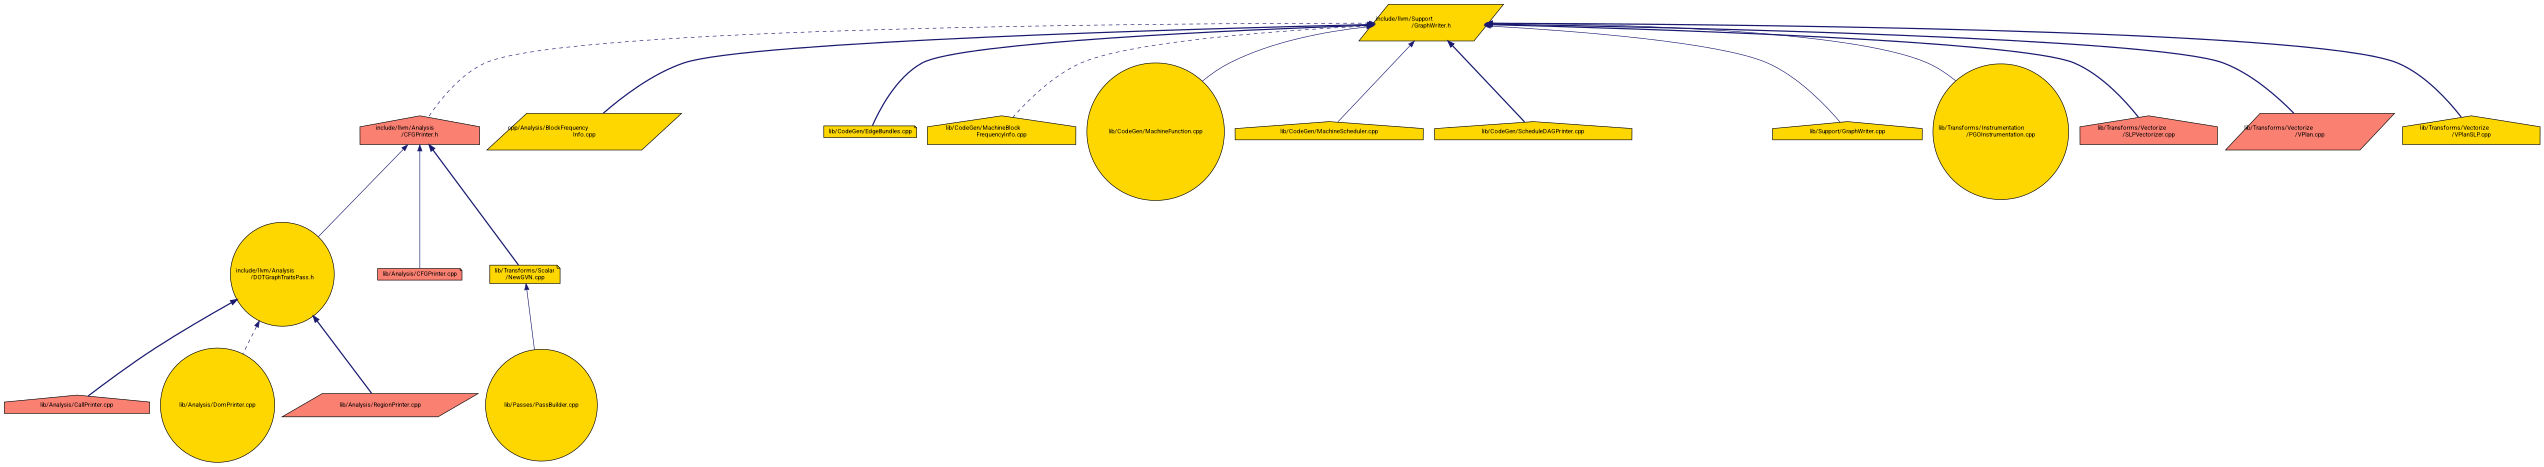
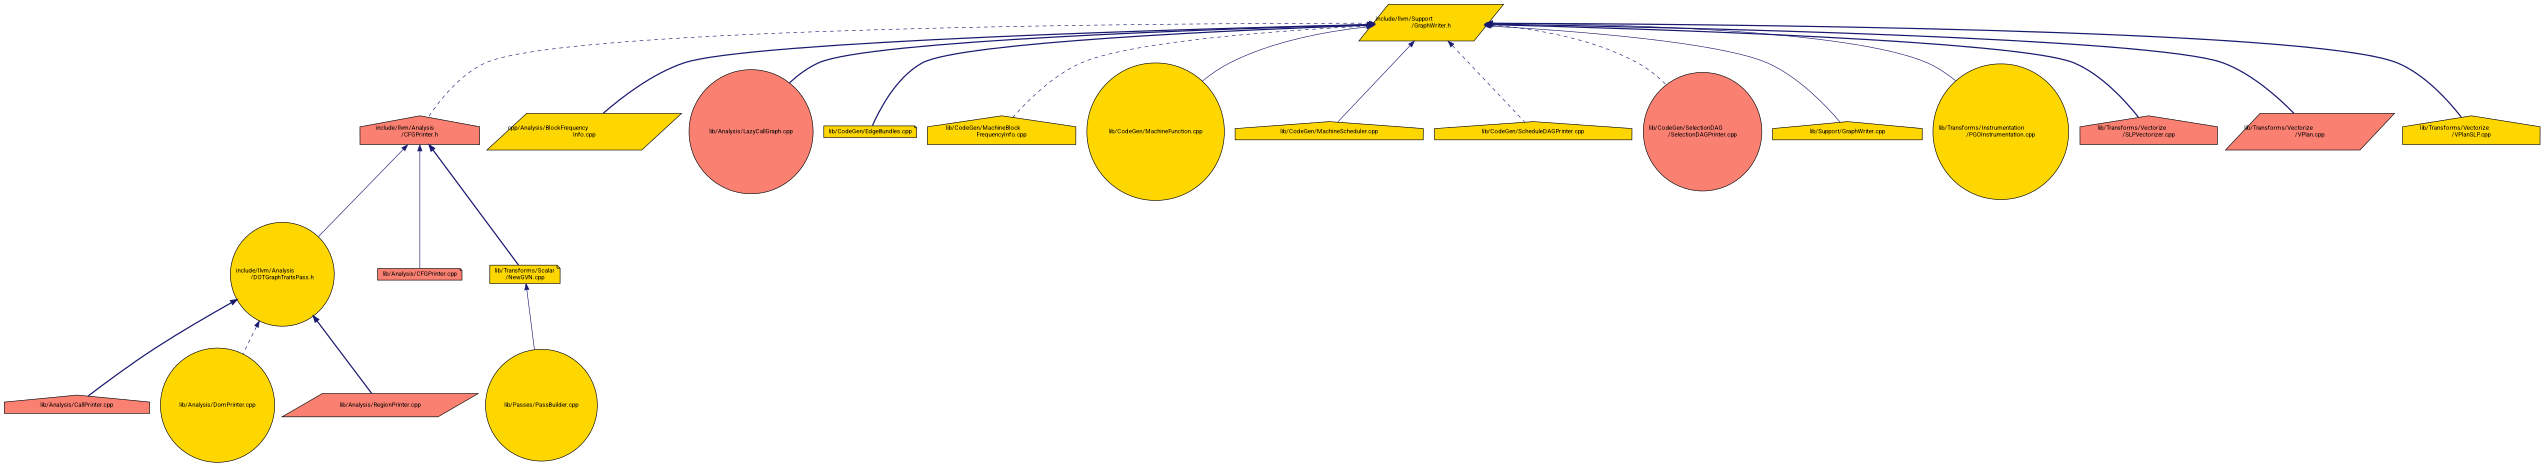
(1488, 84) -> (1488, 84)
none -> (751, 132)
none -> (1703, 132)
